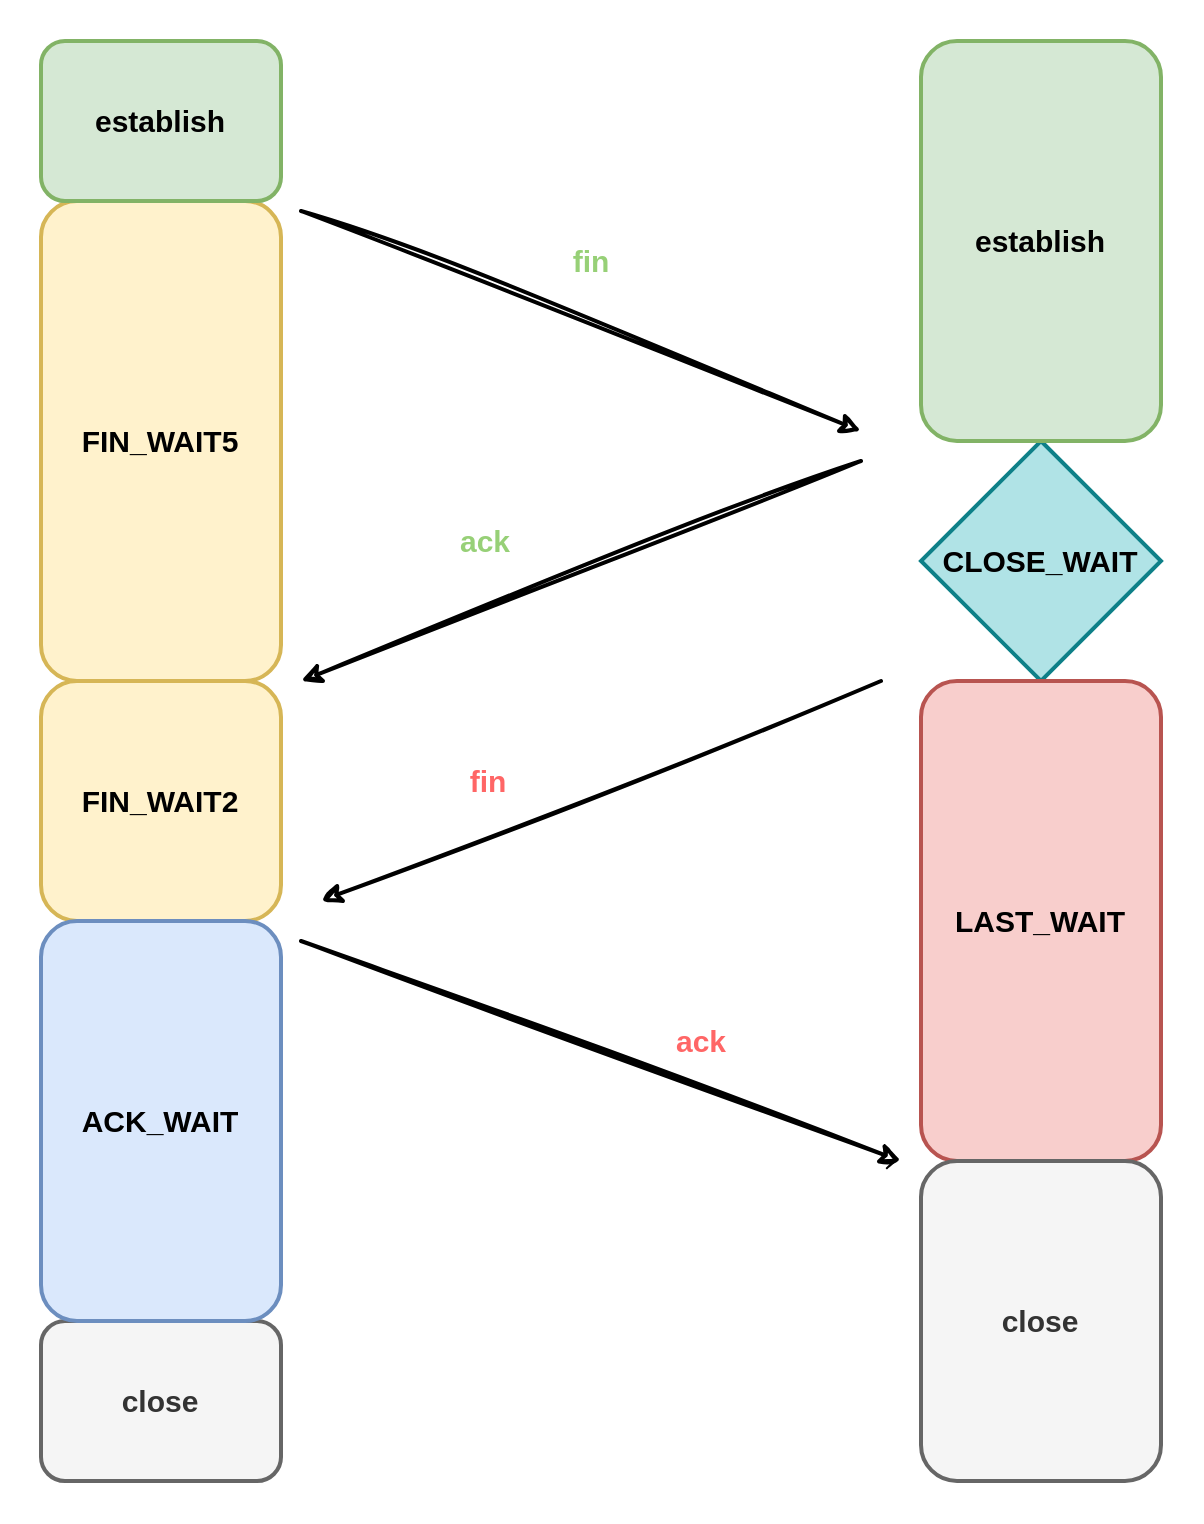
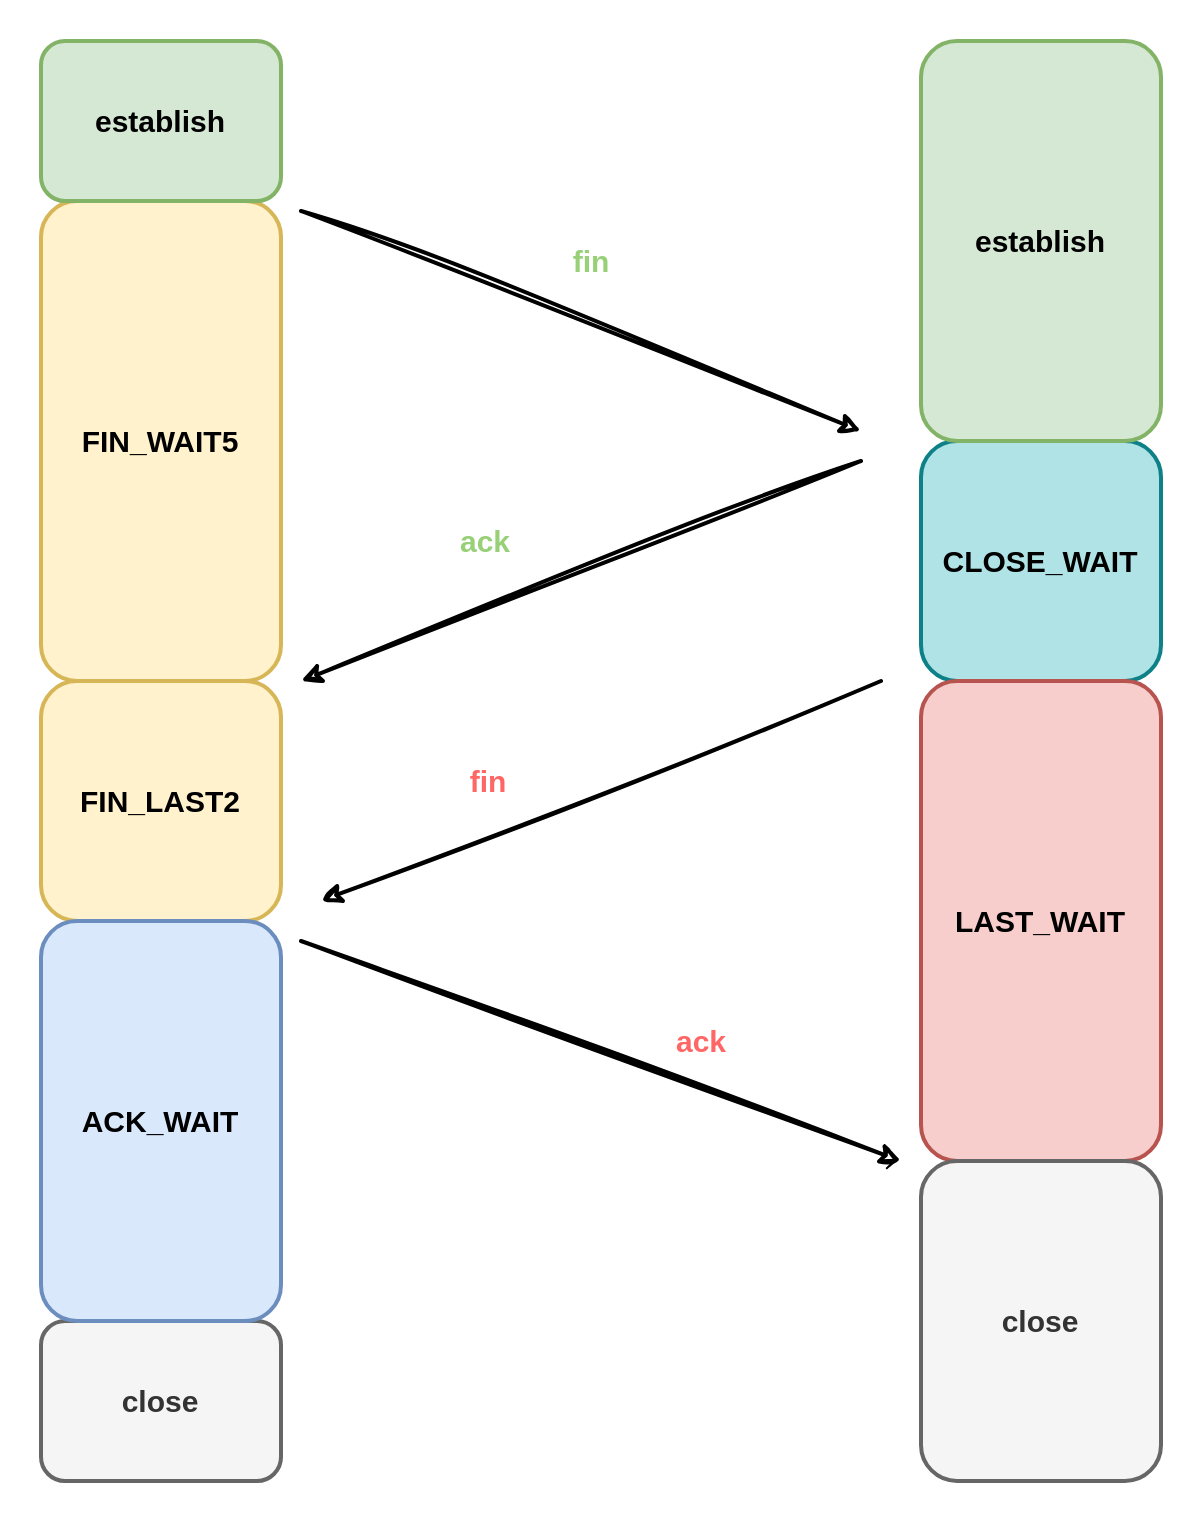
(1041, 561) -> (1041, 561)
(161, 801) -> (161, 801)
